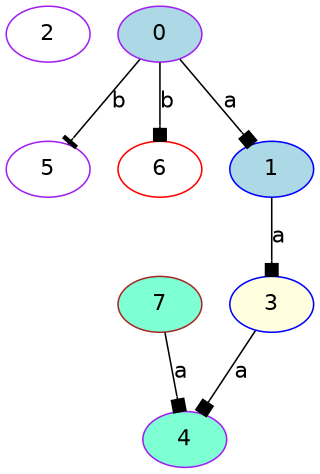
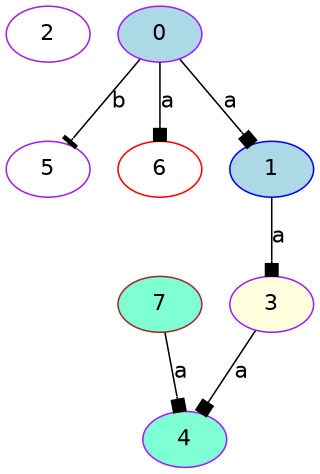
(168, 102) -> (168, 102)
(272, 304) -> (272, 304)
